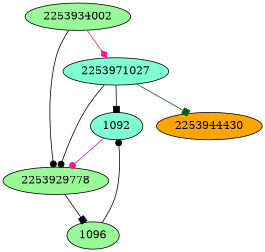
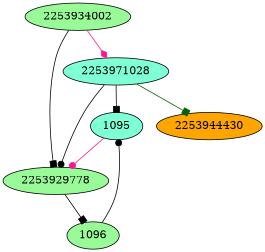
(116, 71) -> (116, 71)
(51, 94) -> (51, 93)
(117, 126) -> (117, 126)
